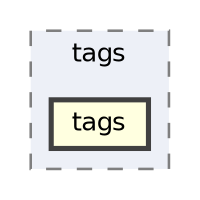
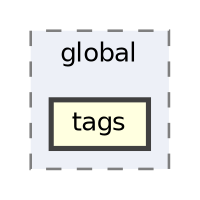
(100, 55) -> (100, 55)
